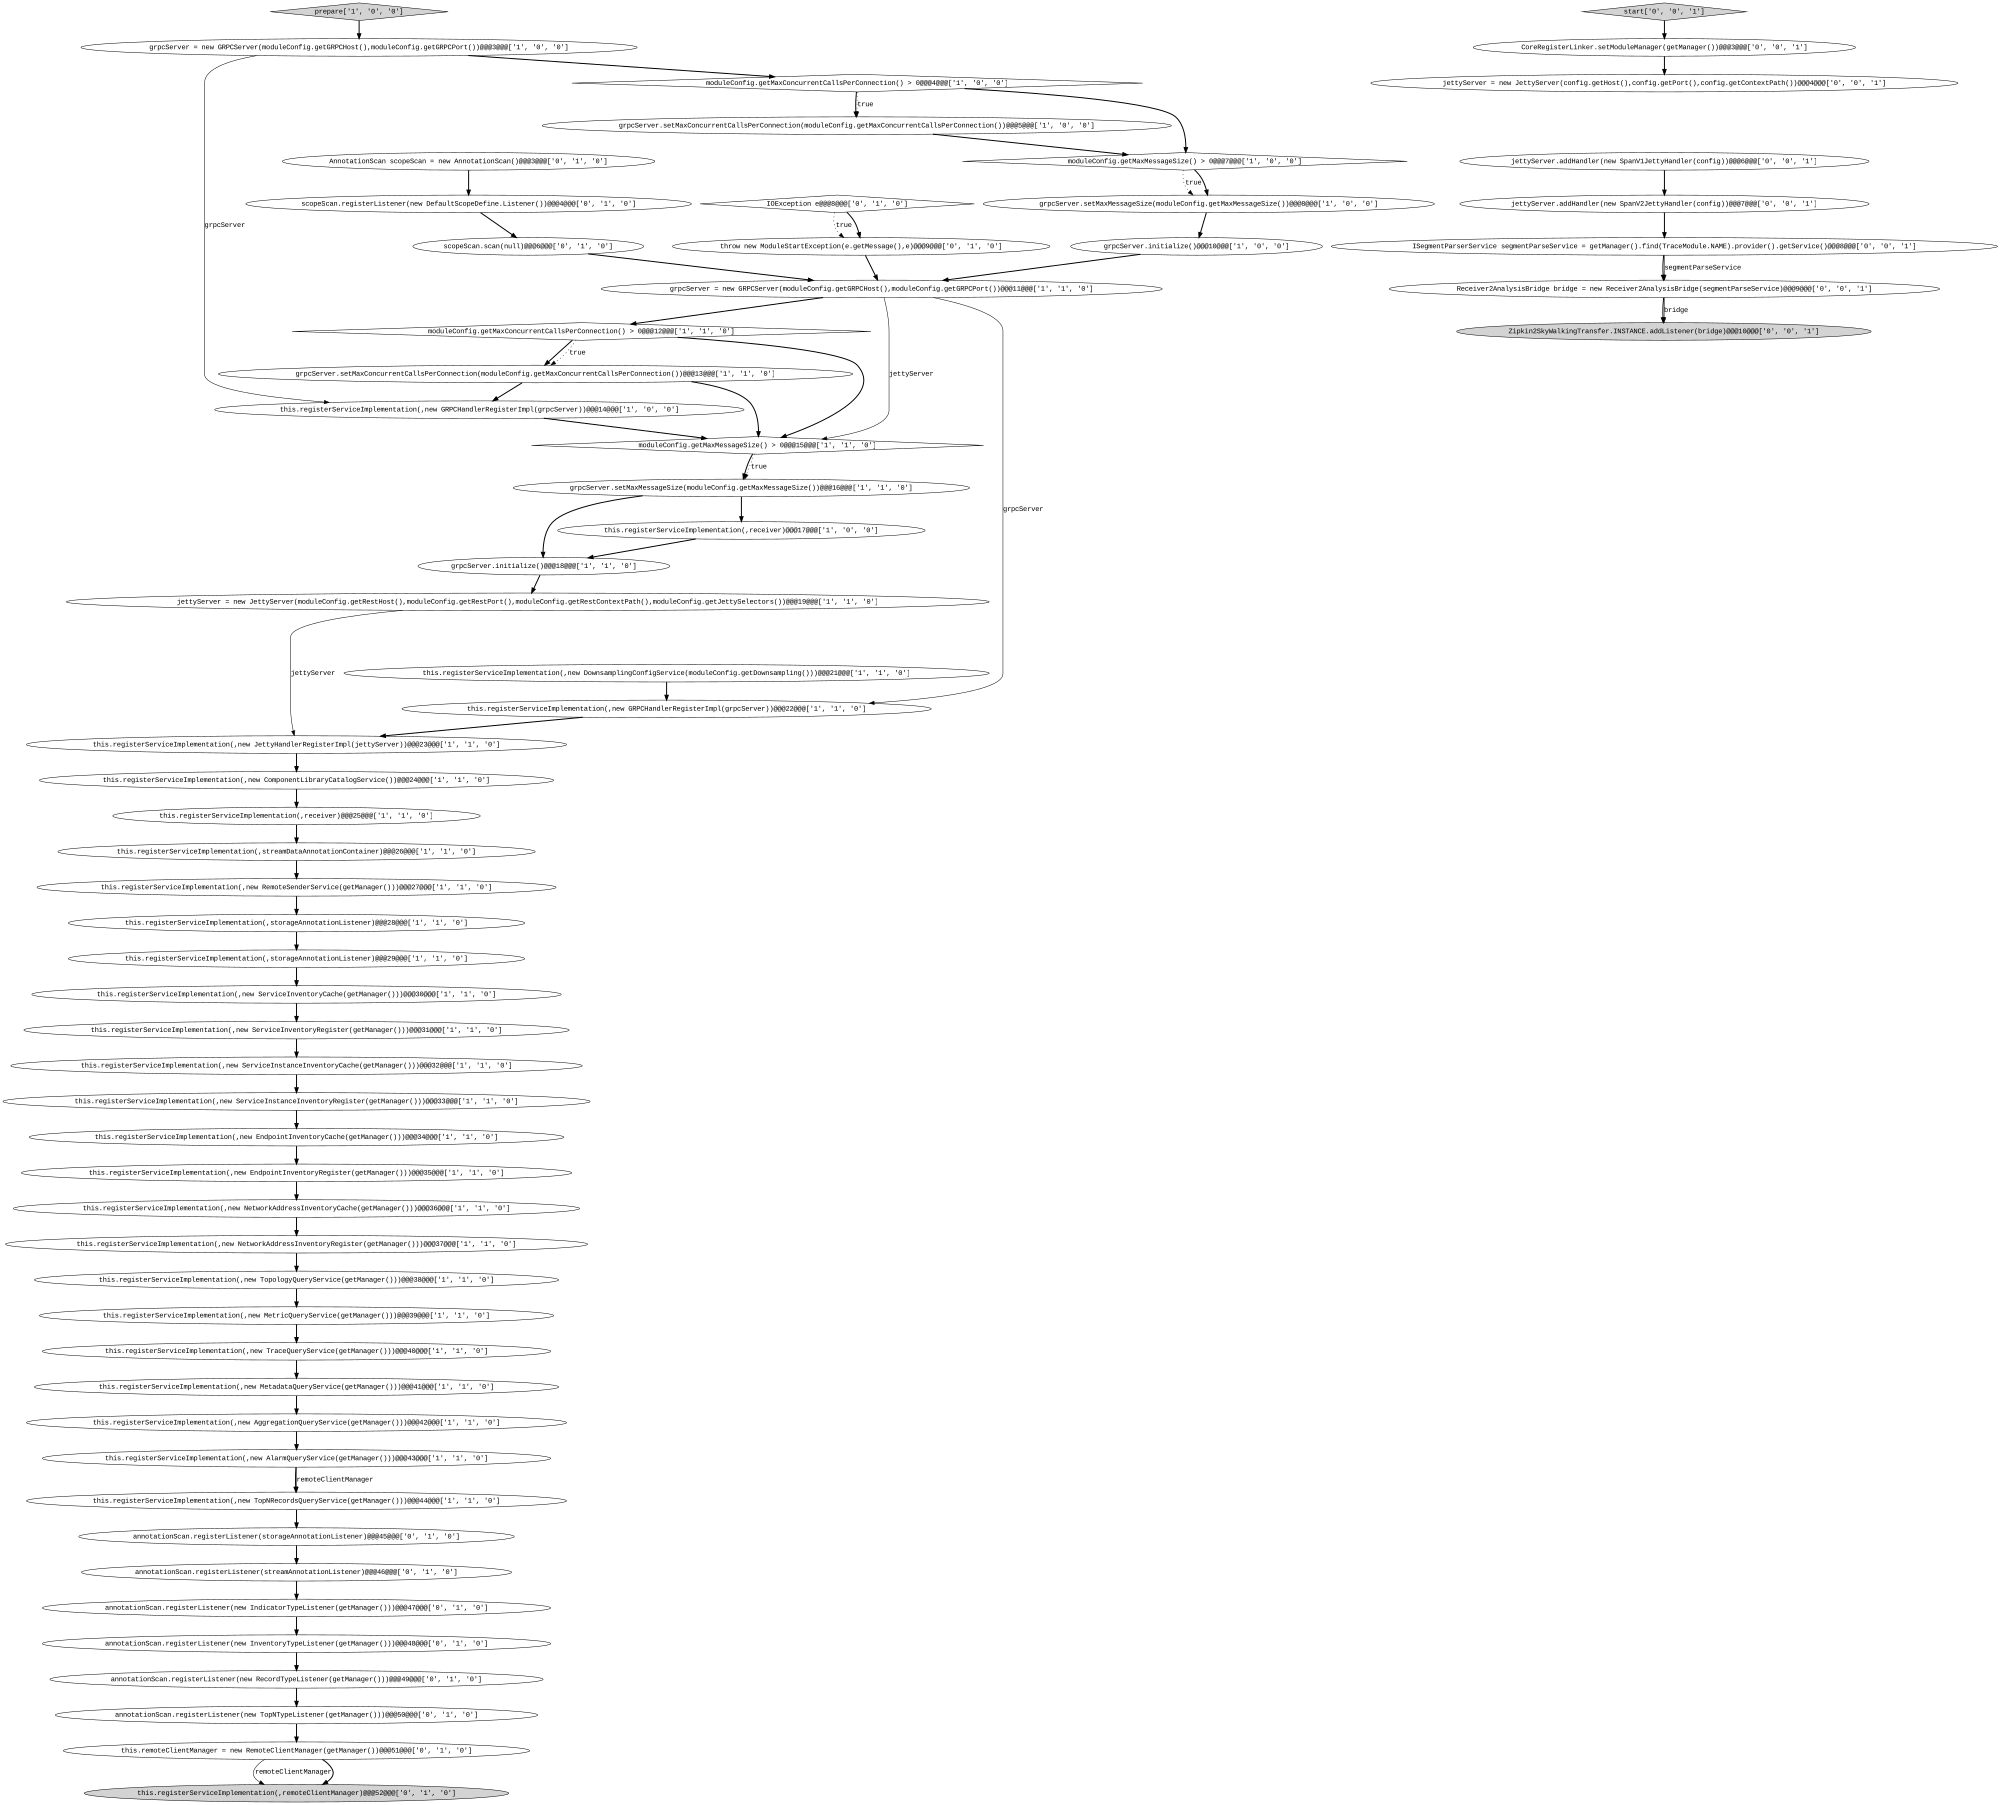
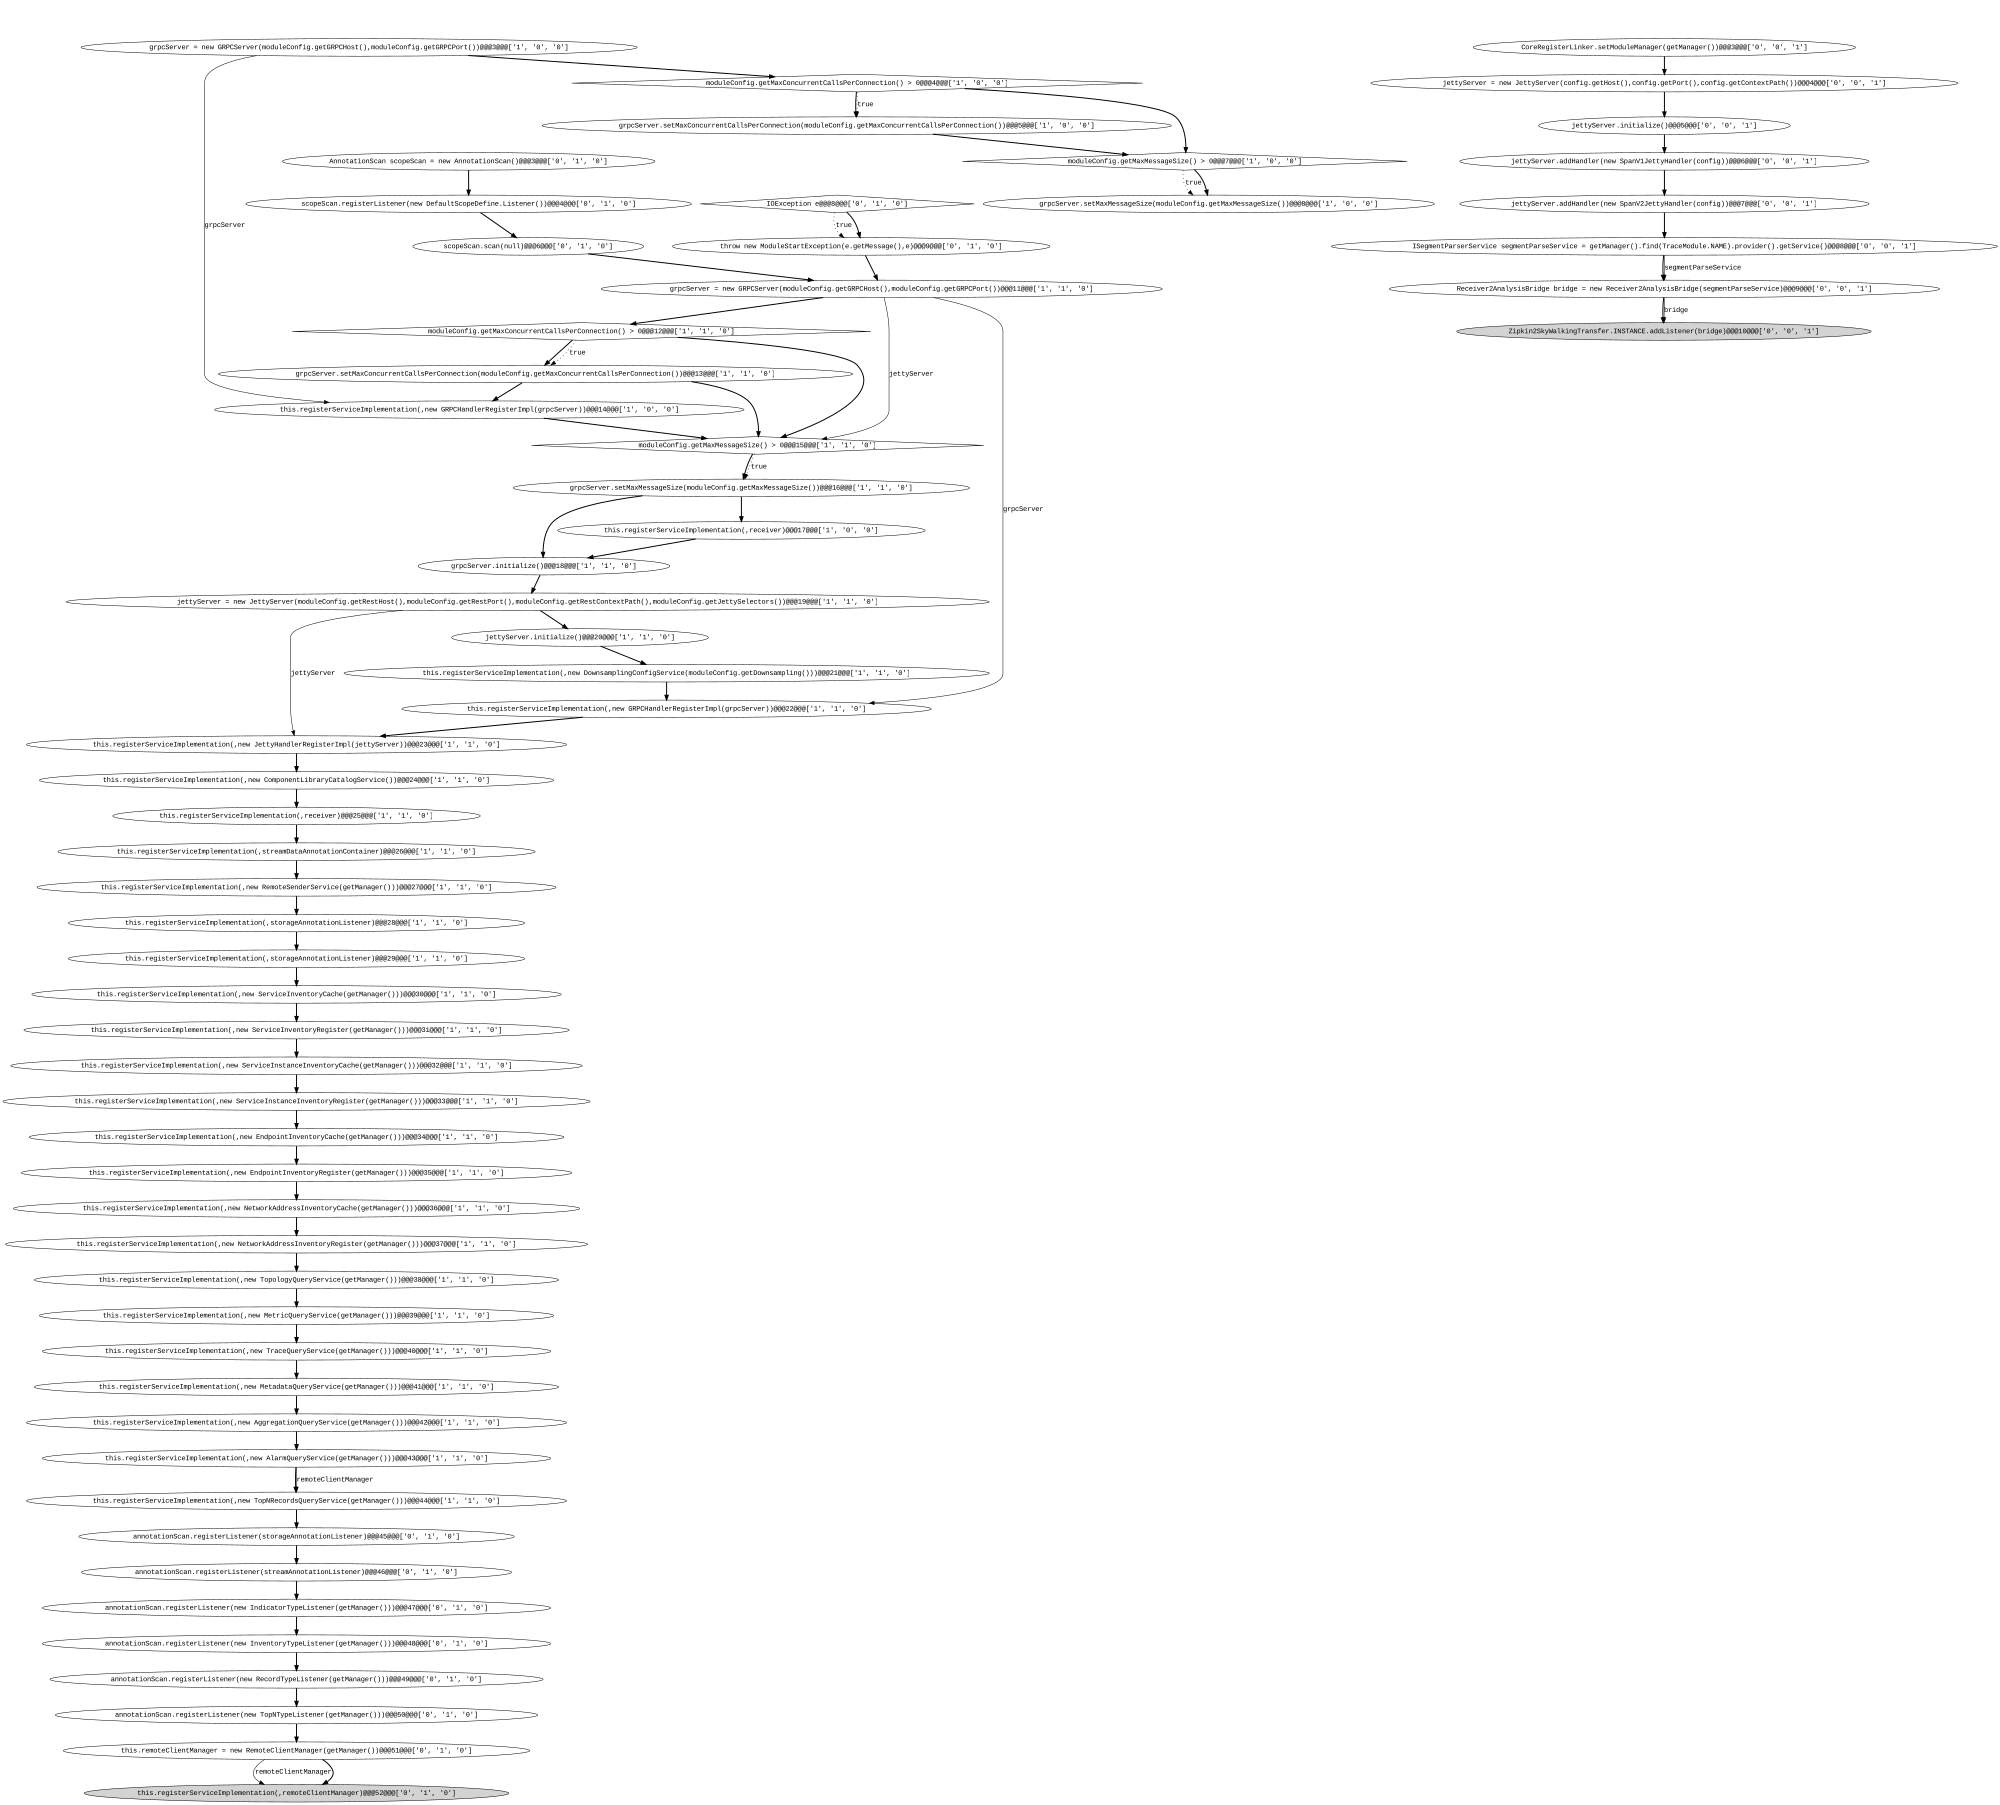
(359, 12) -> none
(1664, 12) -> none
none -> (1664, 126)
(1197, 246) -> none
none -> (580, 638)
